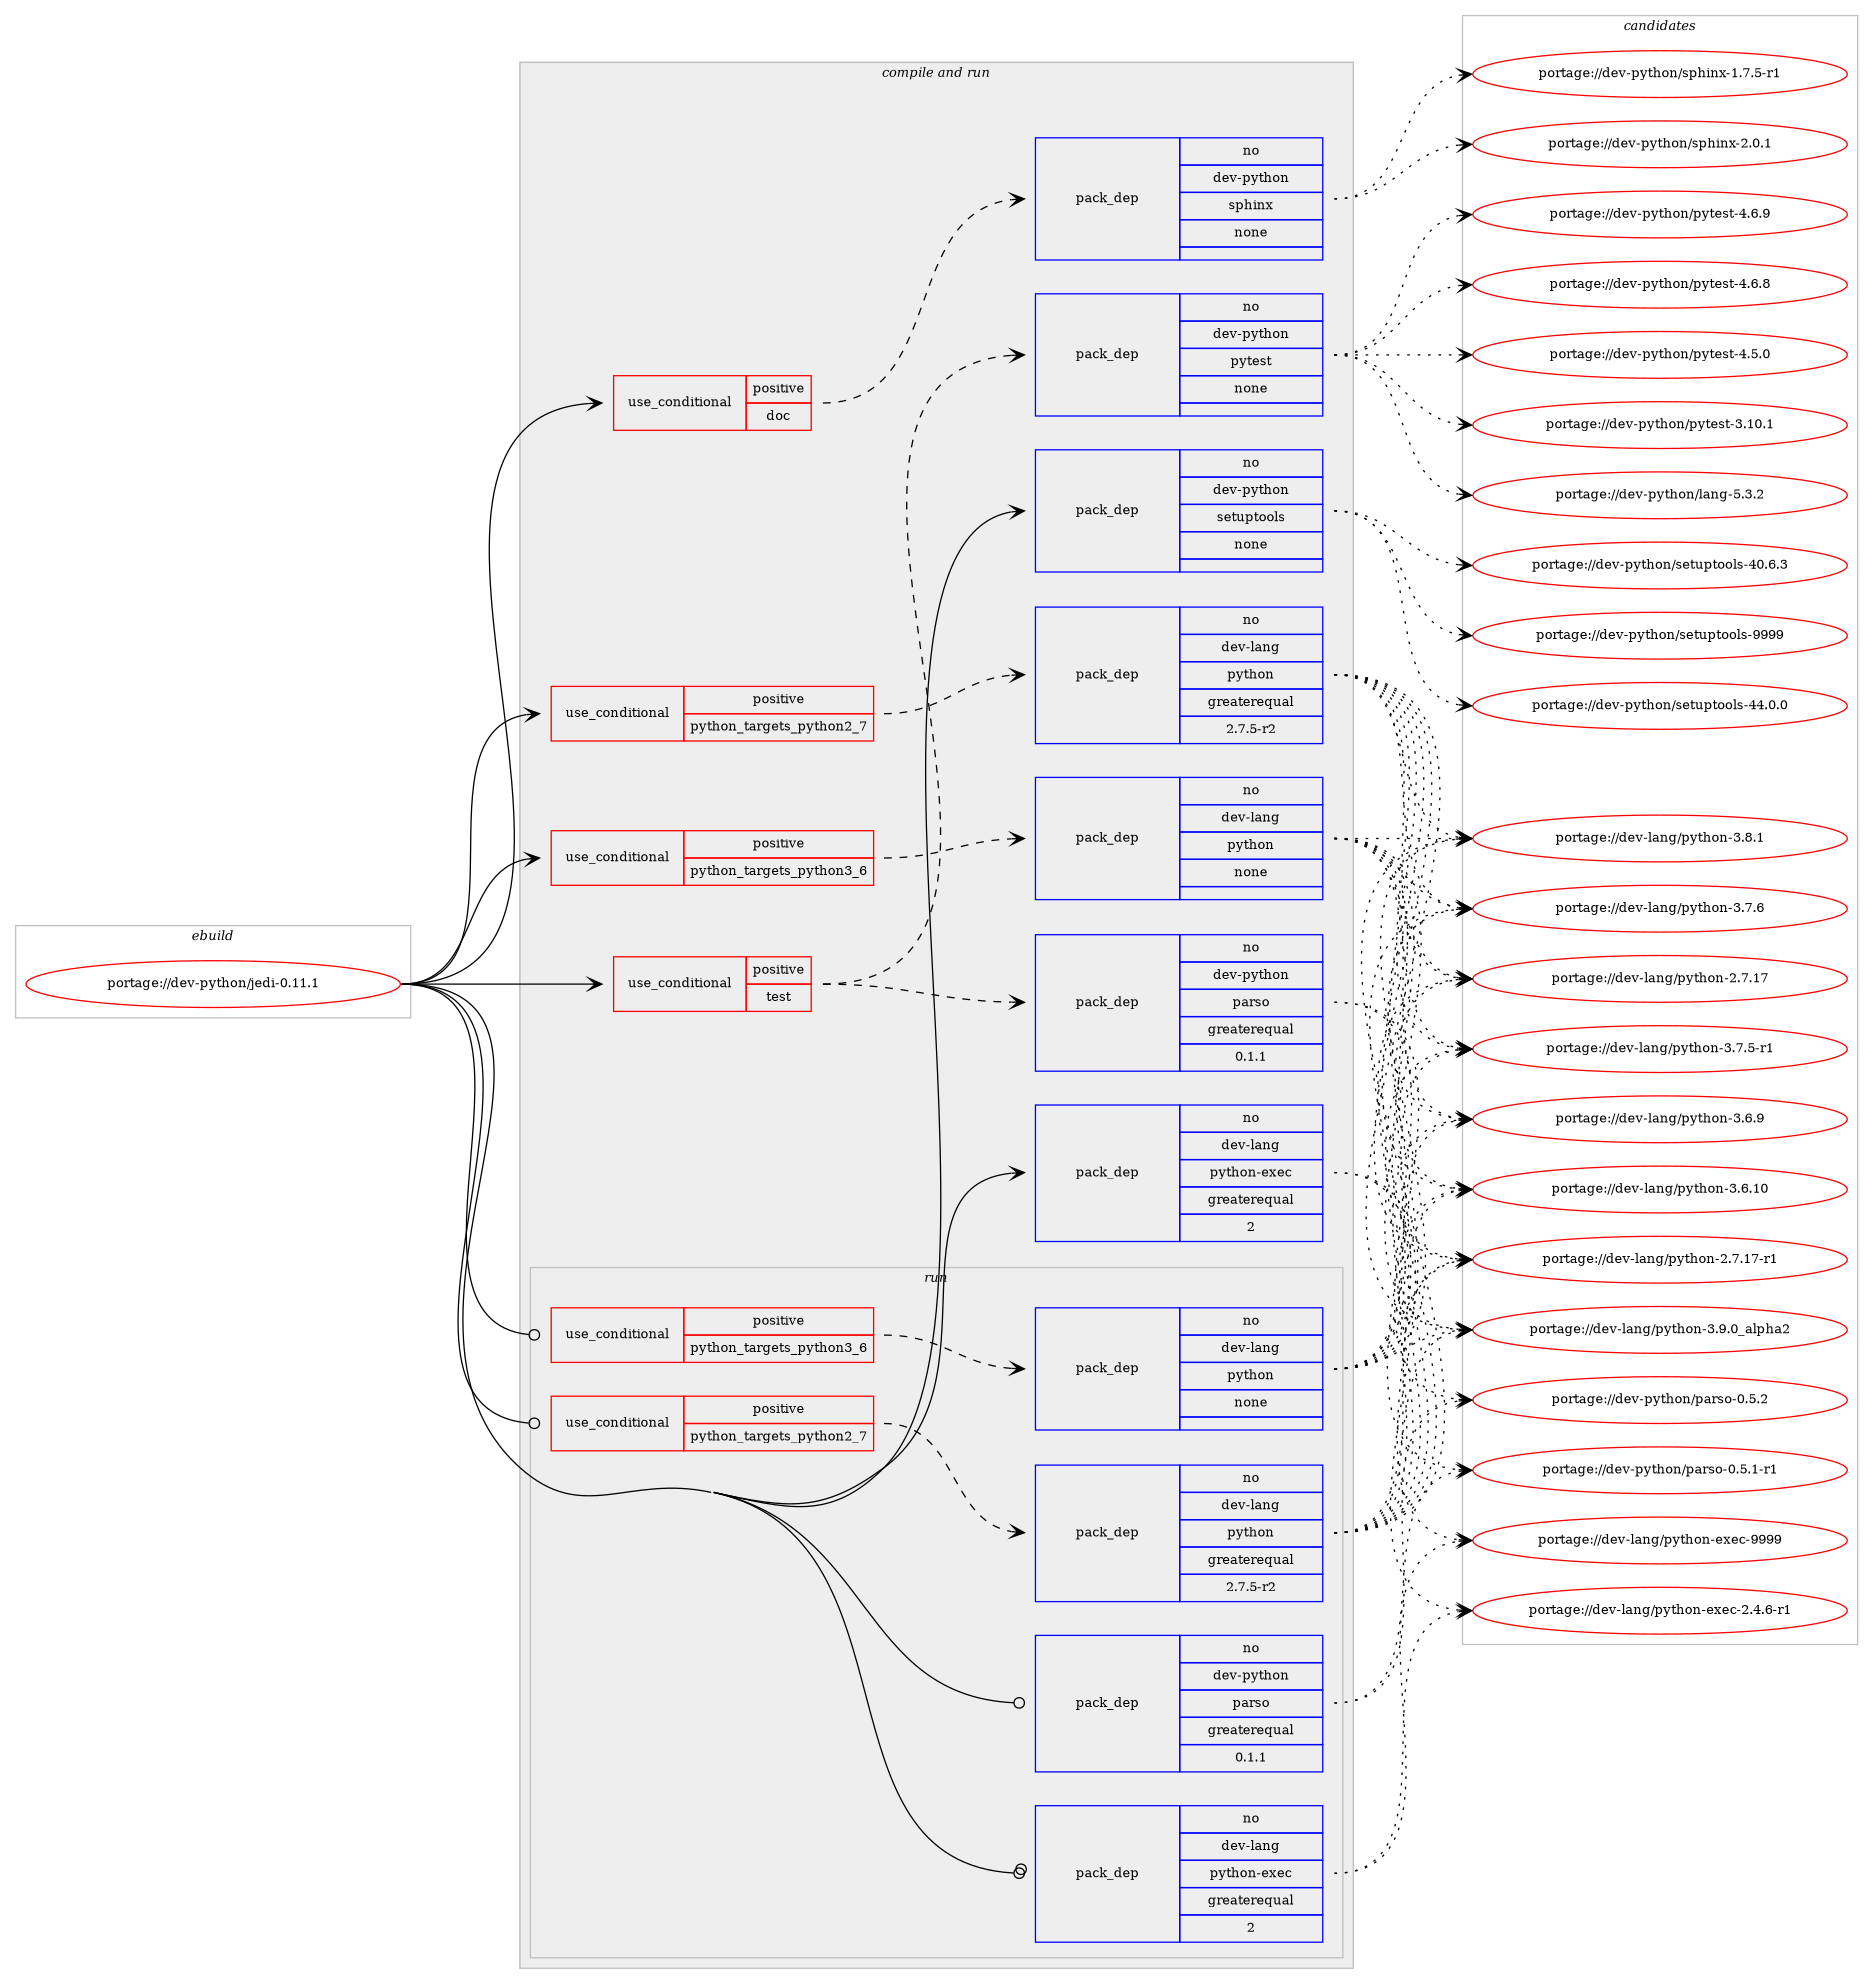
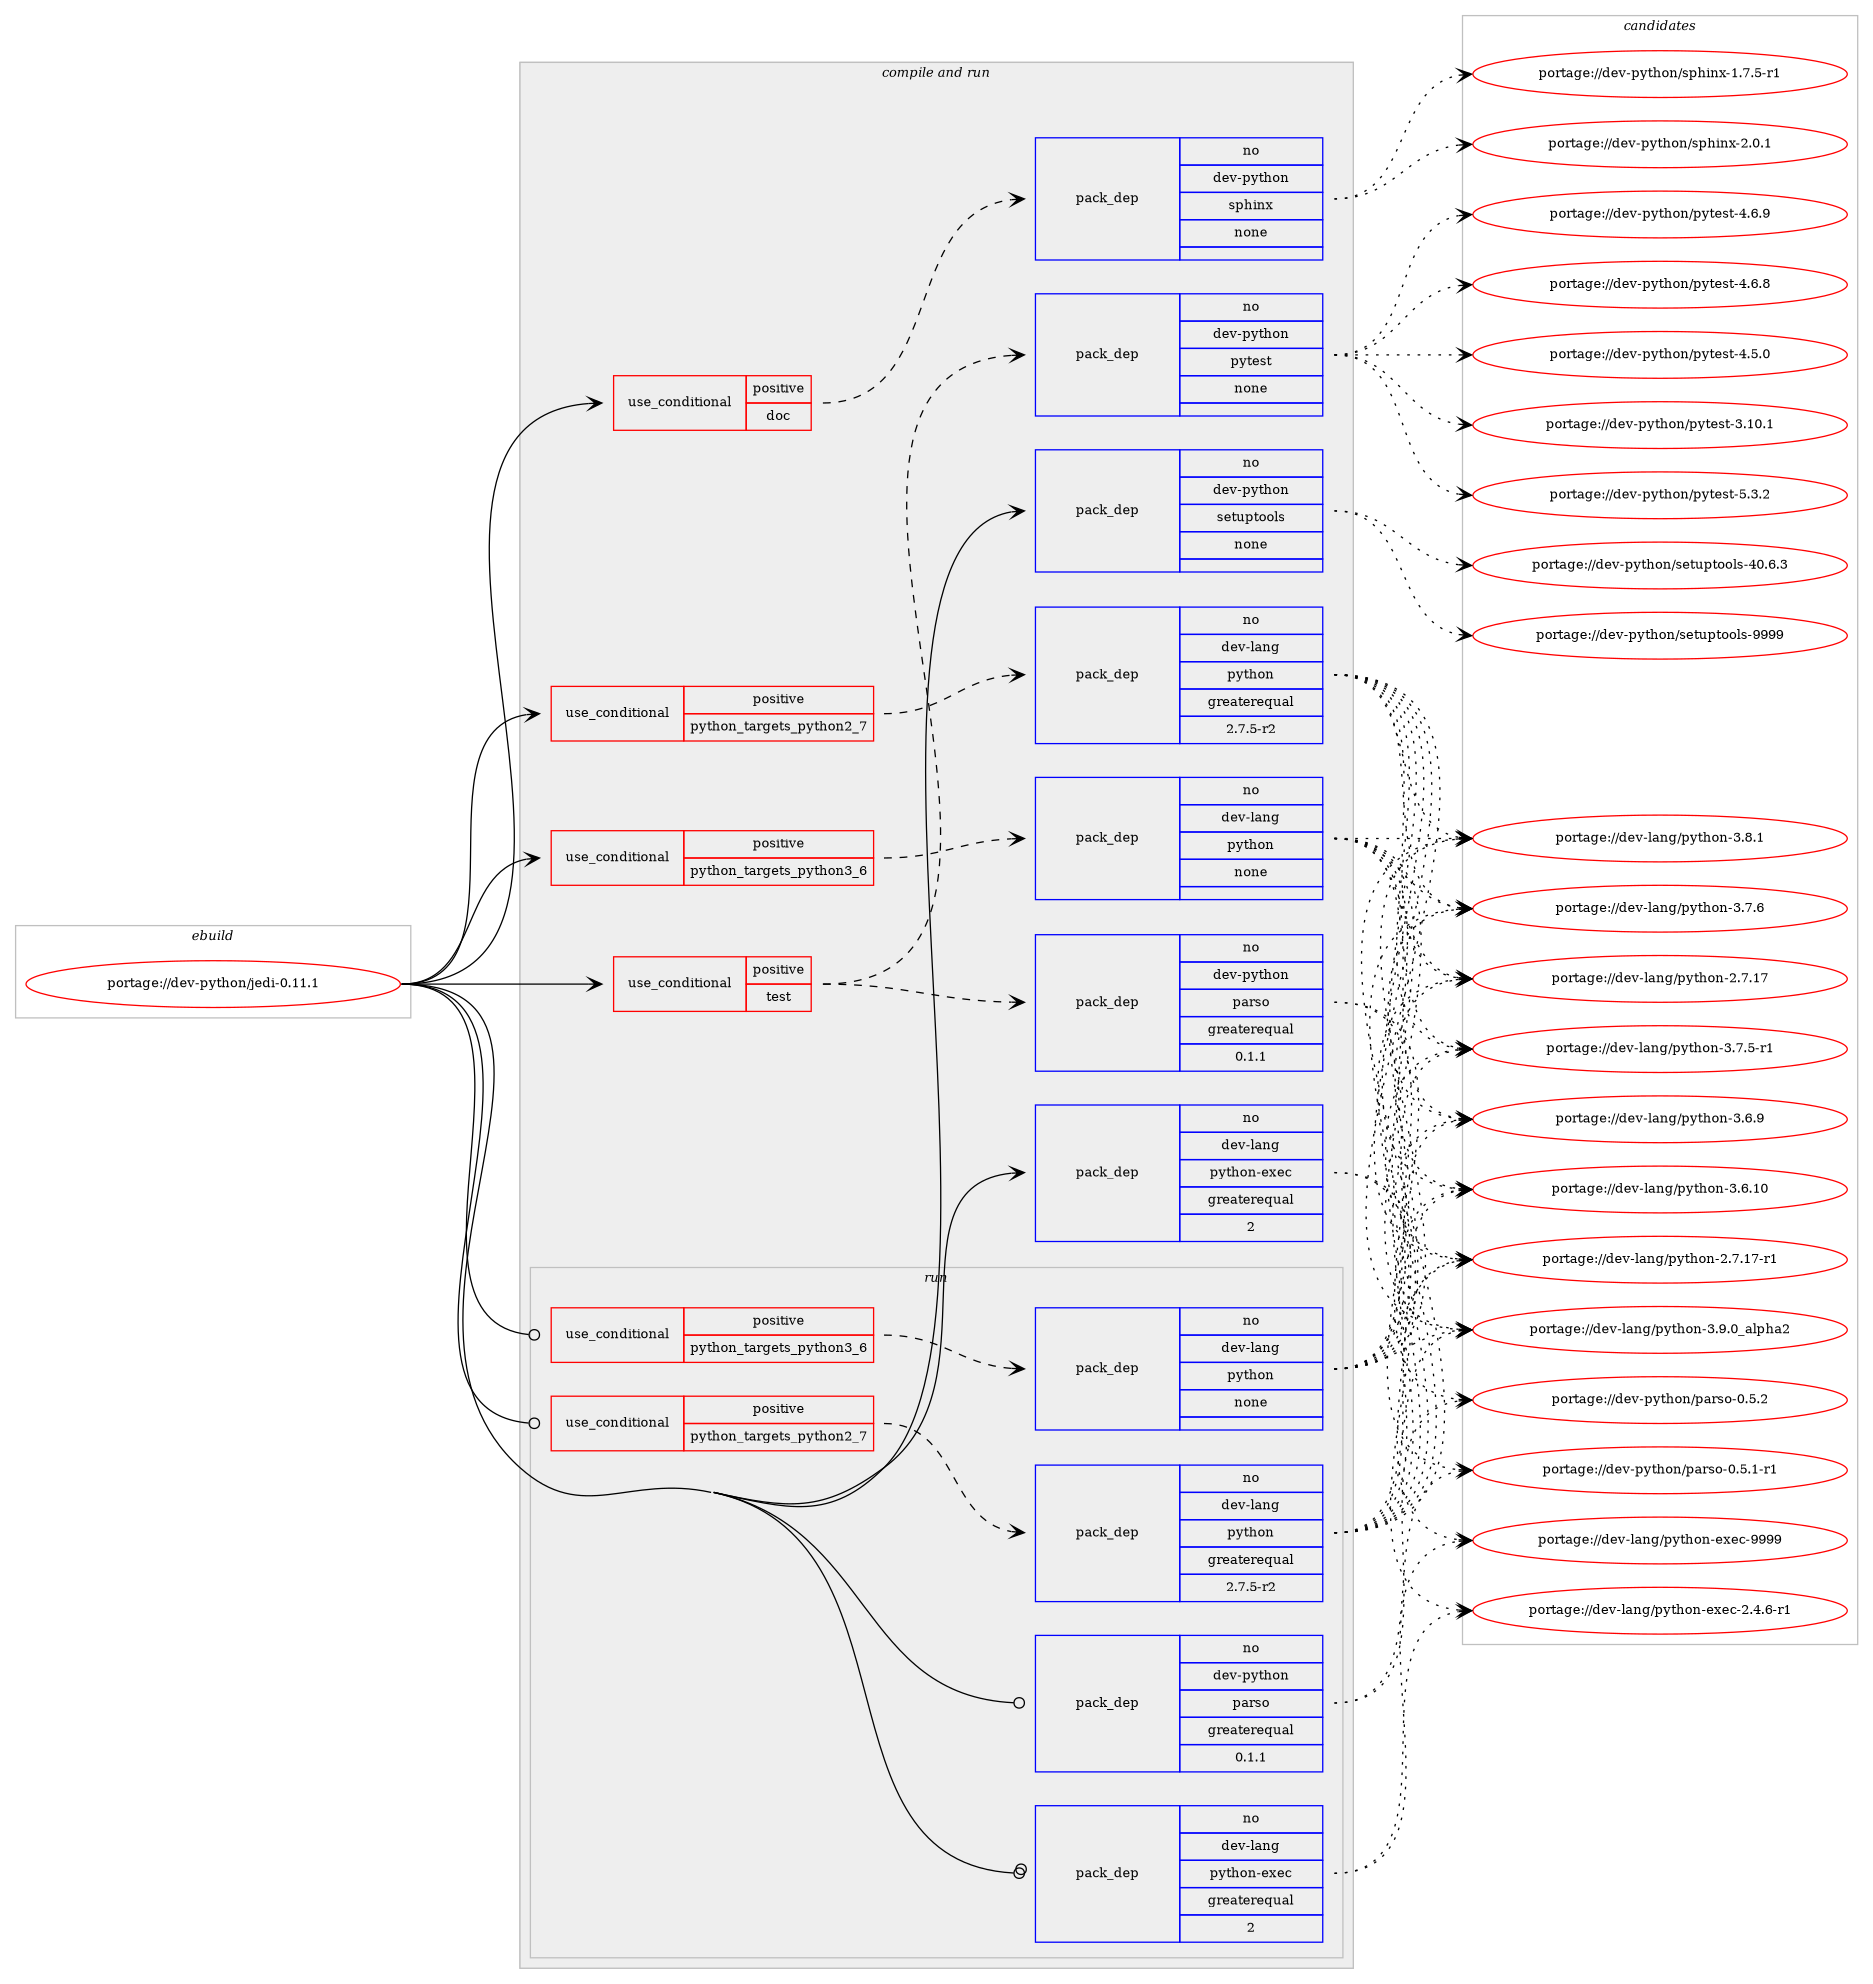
(1660, 495) -> (1660, 495)
(1660, 706) -> none
